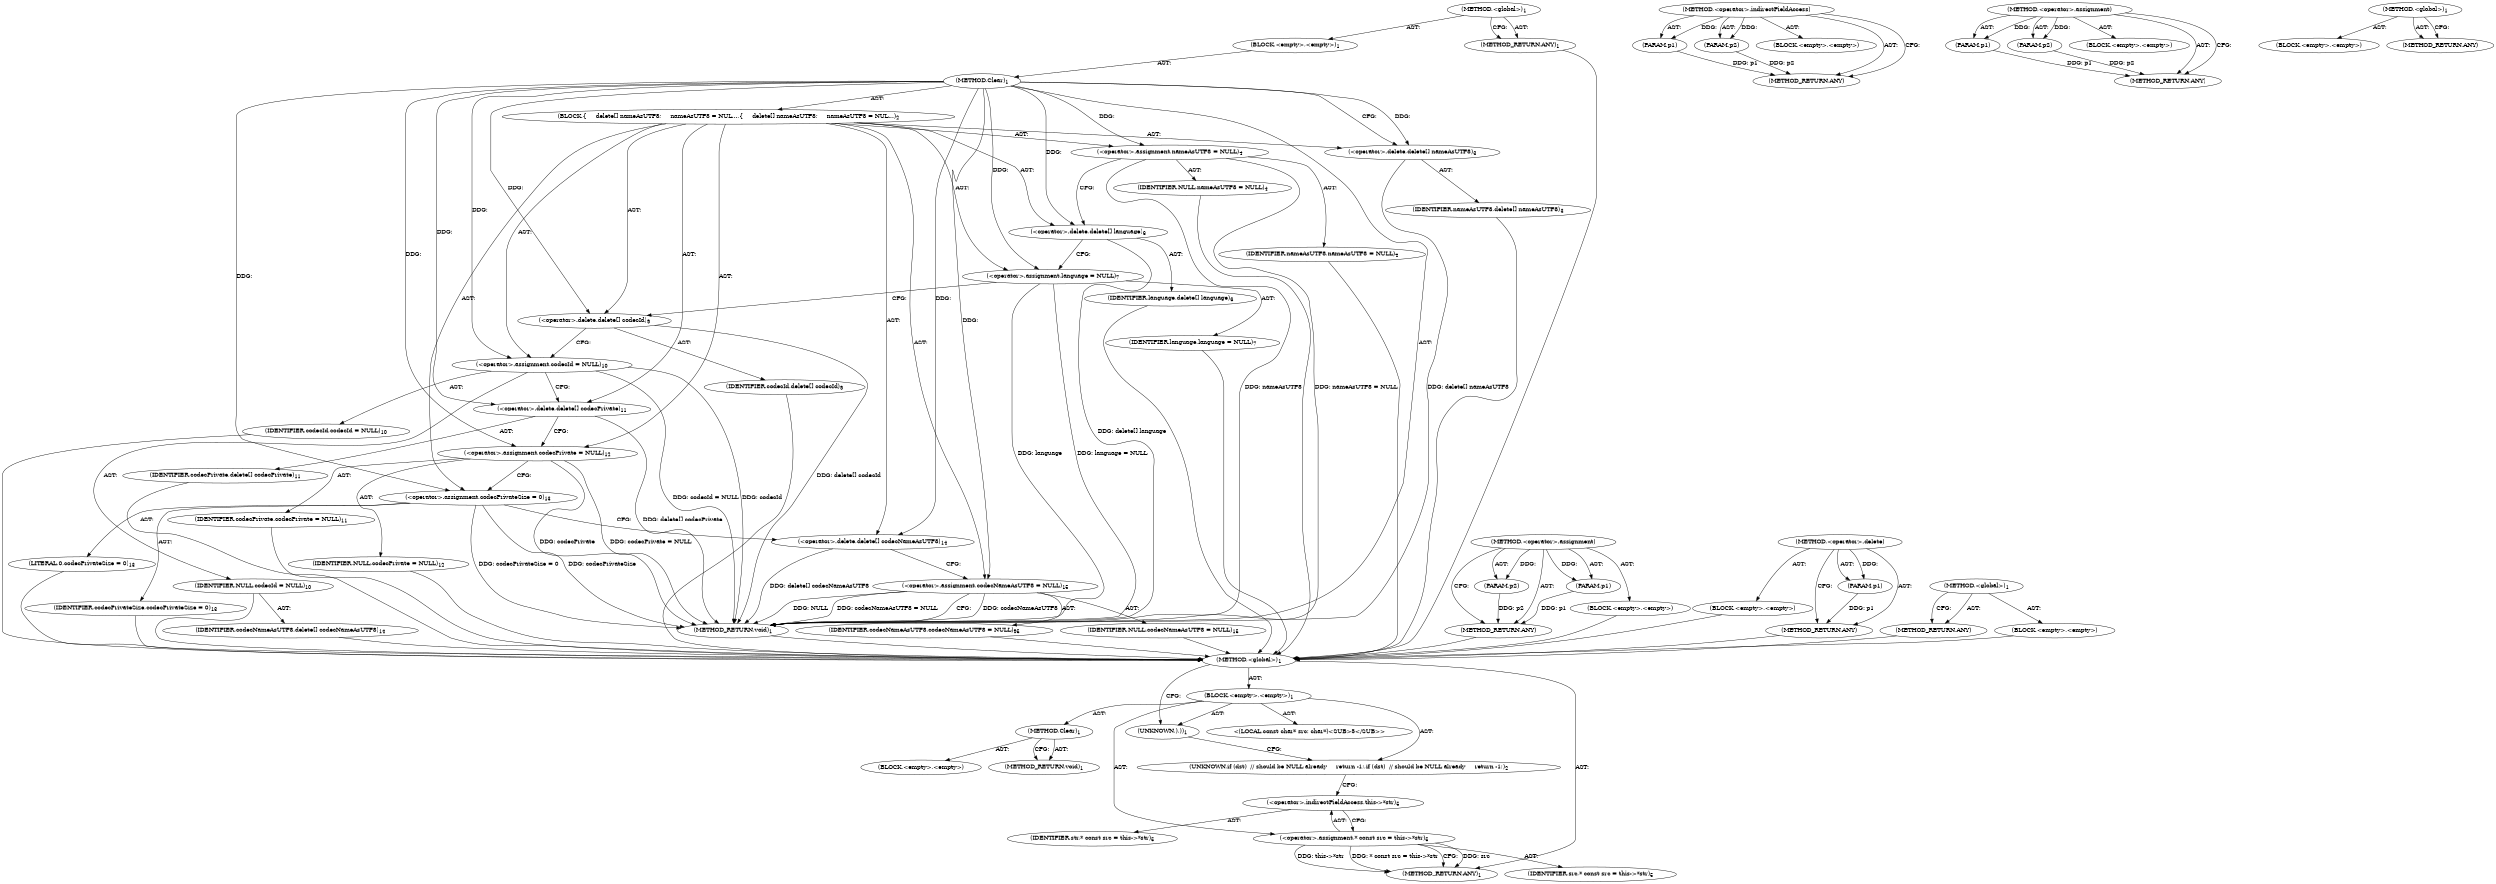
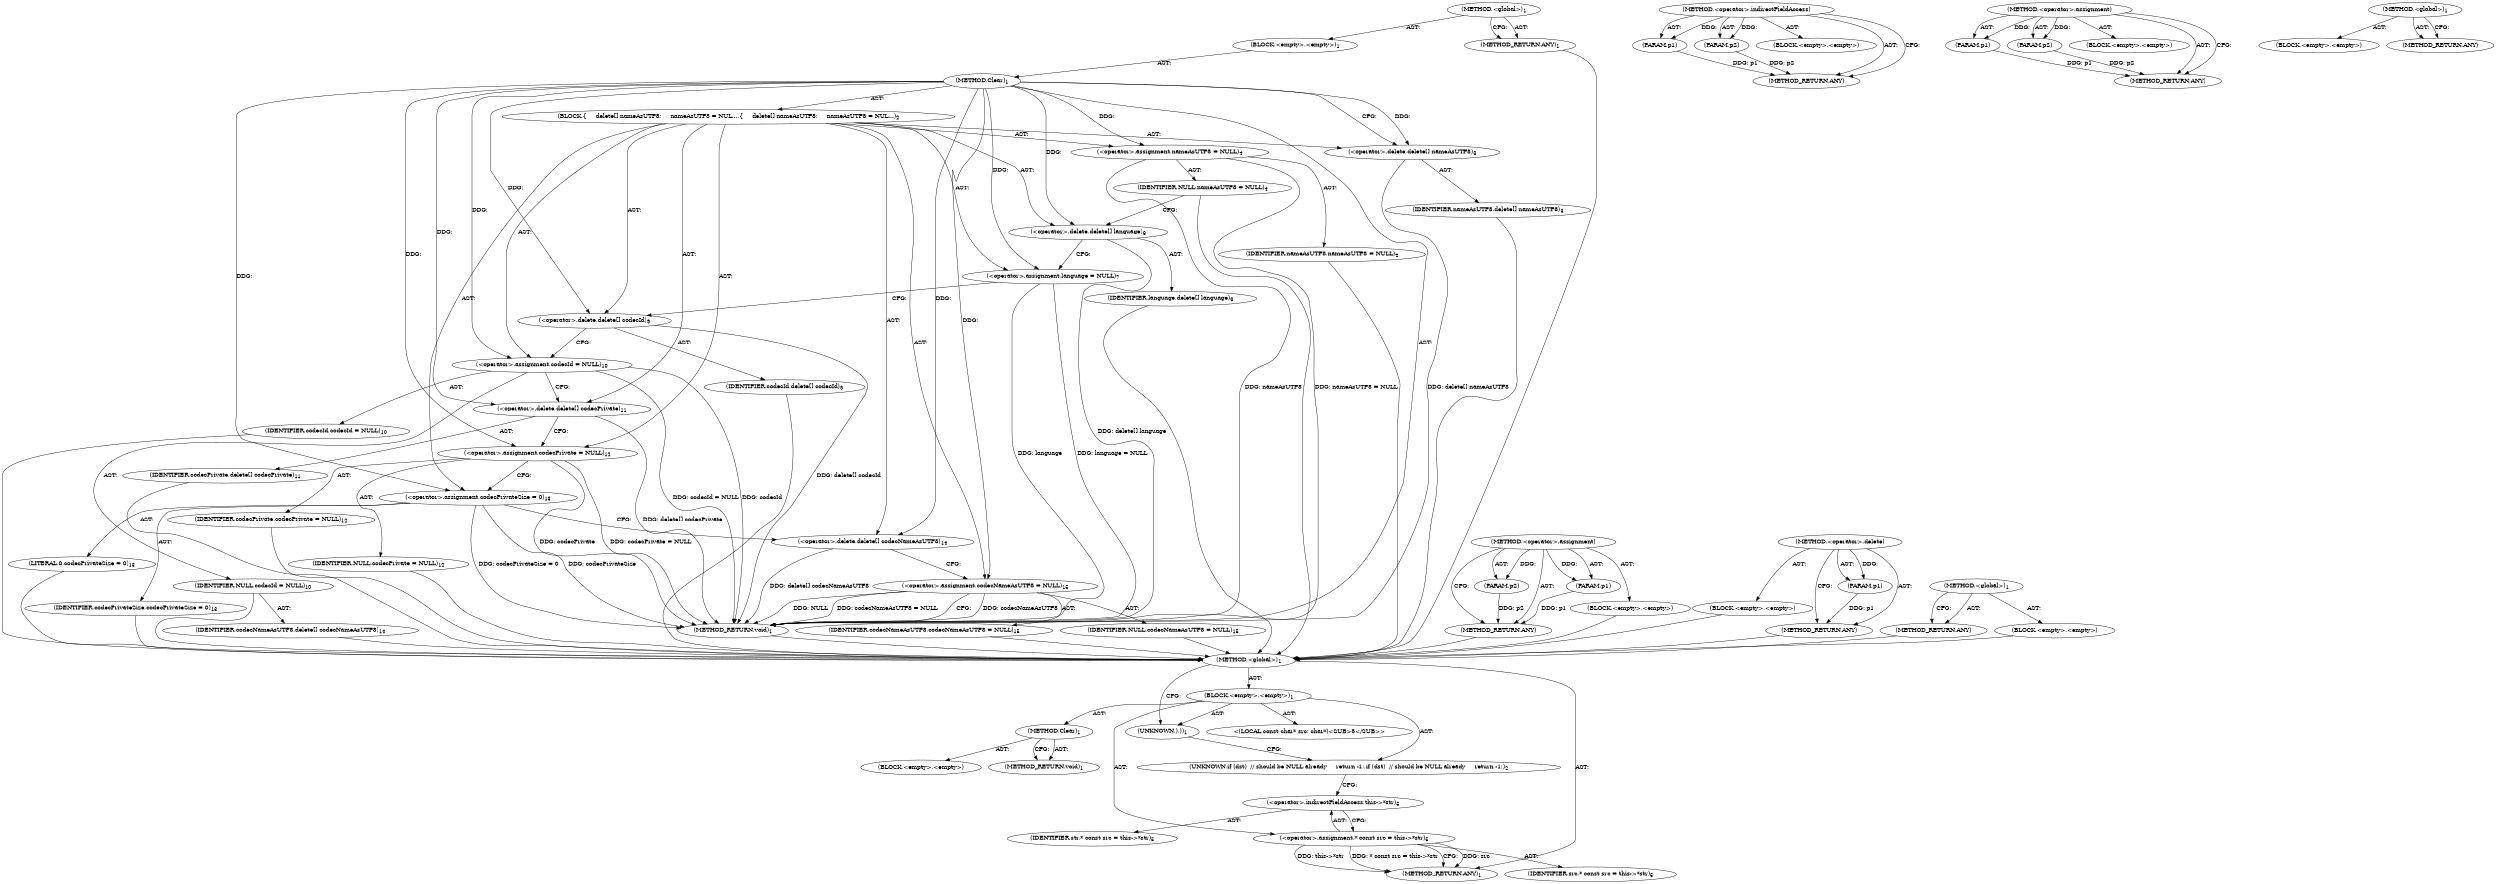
(1081, 178) -> (1147, 209)
(1193, 343) -> none
(344, 519) -> (344, 519)
(1017, 630) -> (1017, 630)
